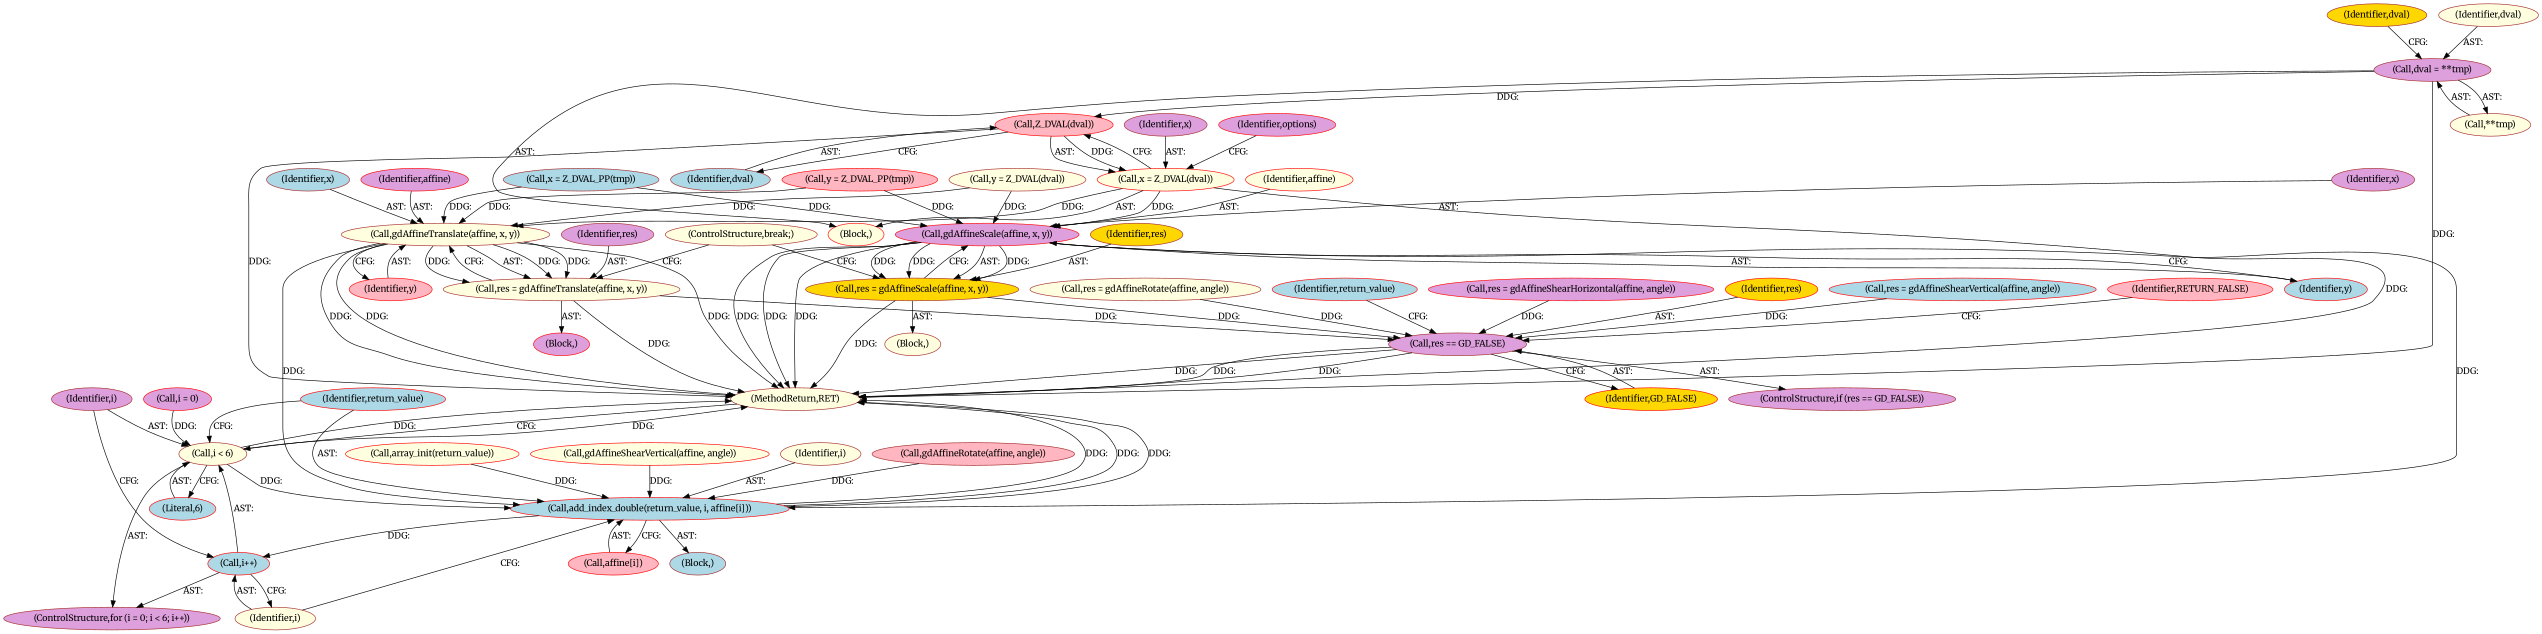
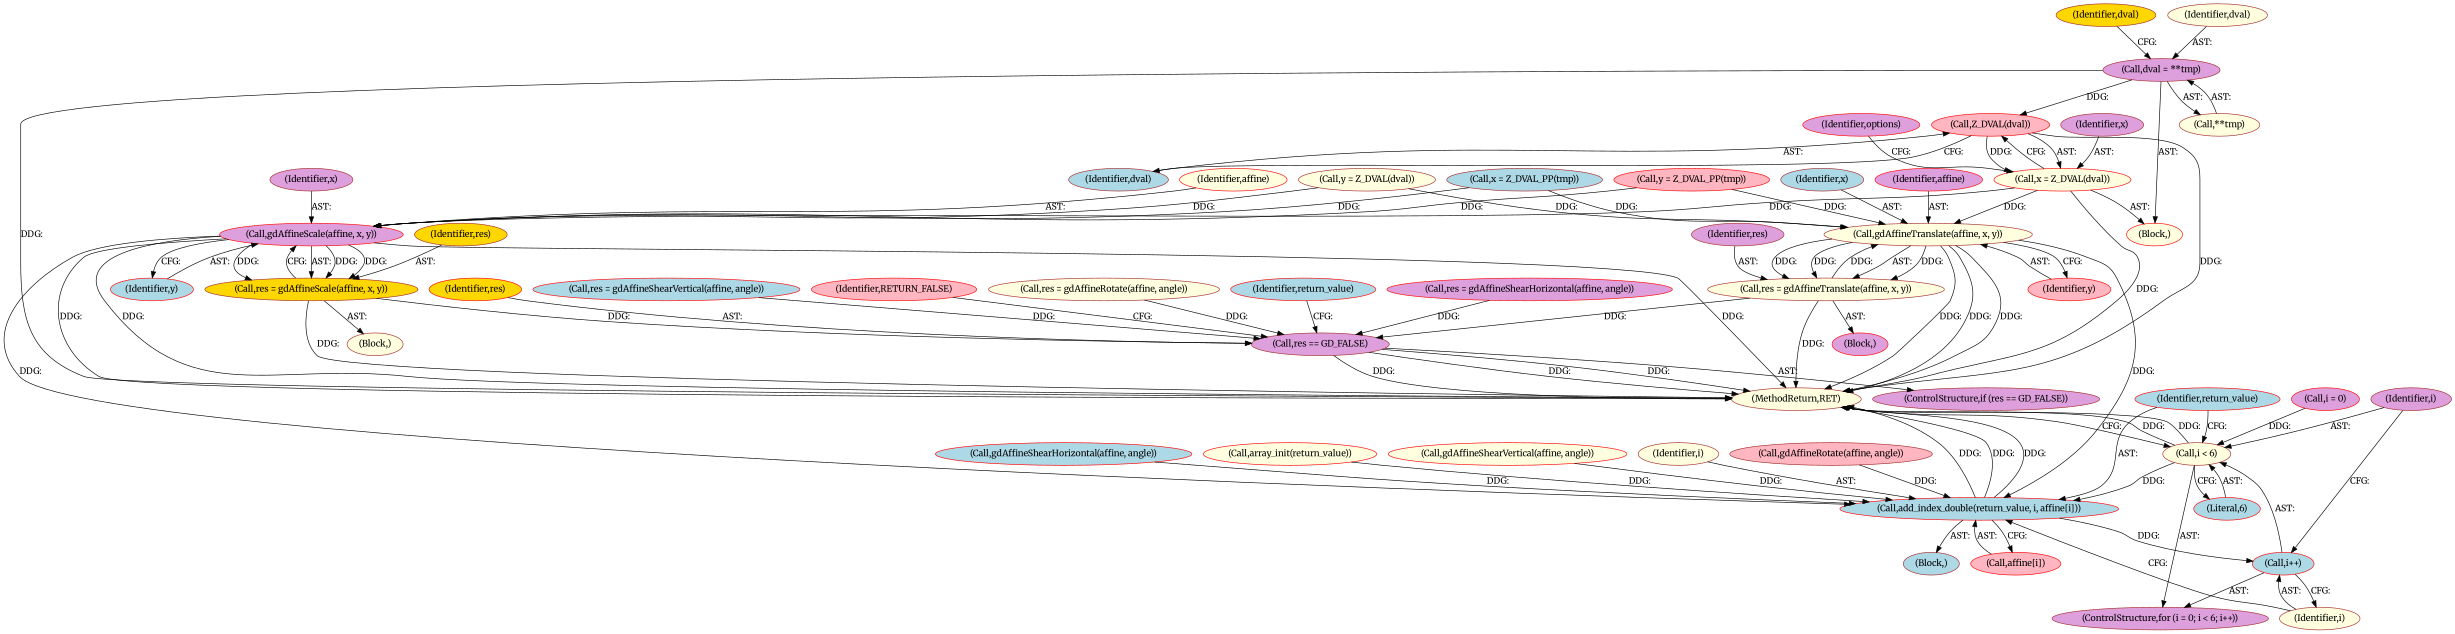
(741, 235) -> none
(475, 262) -> (1863, 262)
(1651, 399) -> none
none -> (1064, 454)
